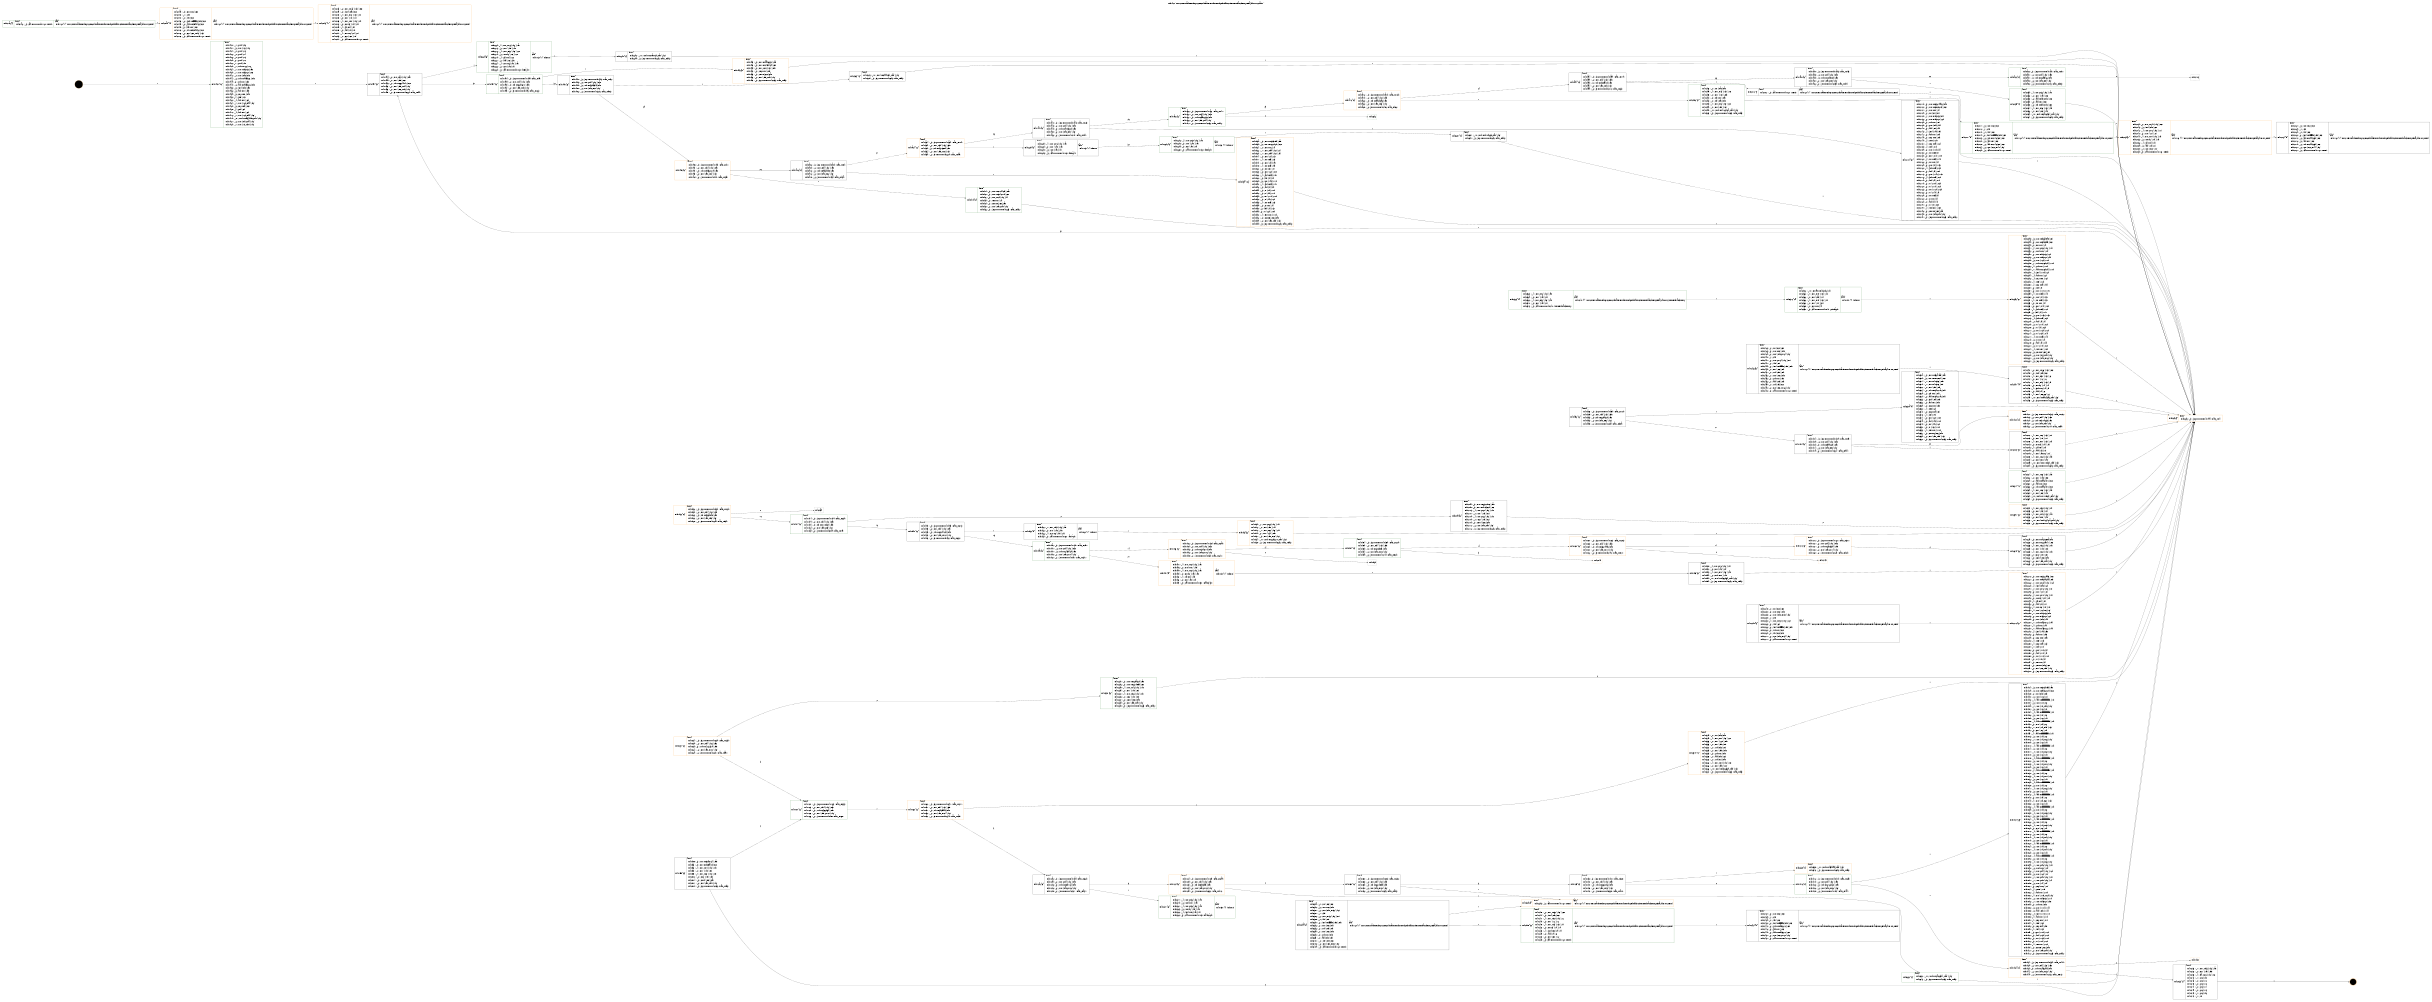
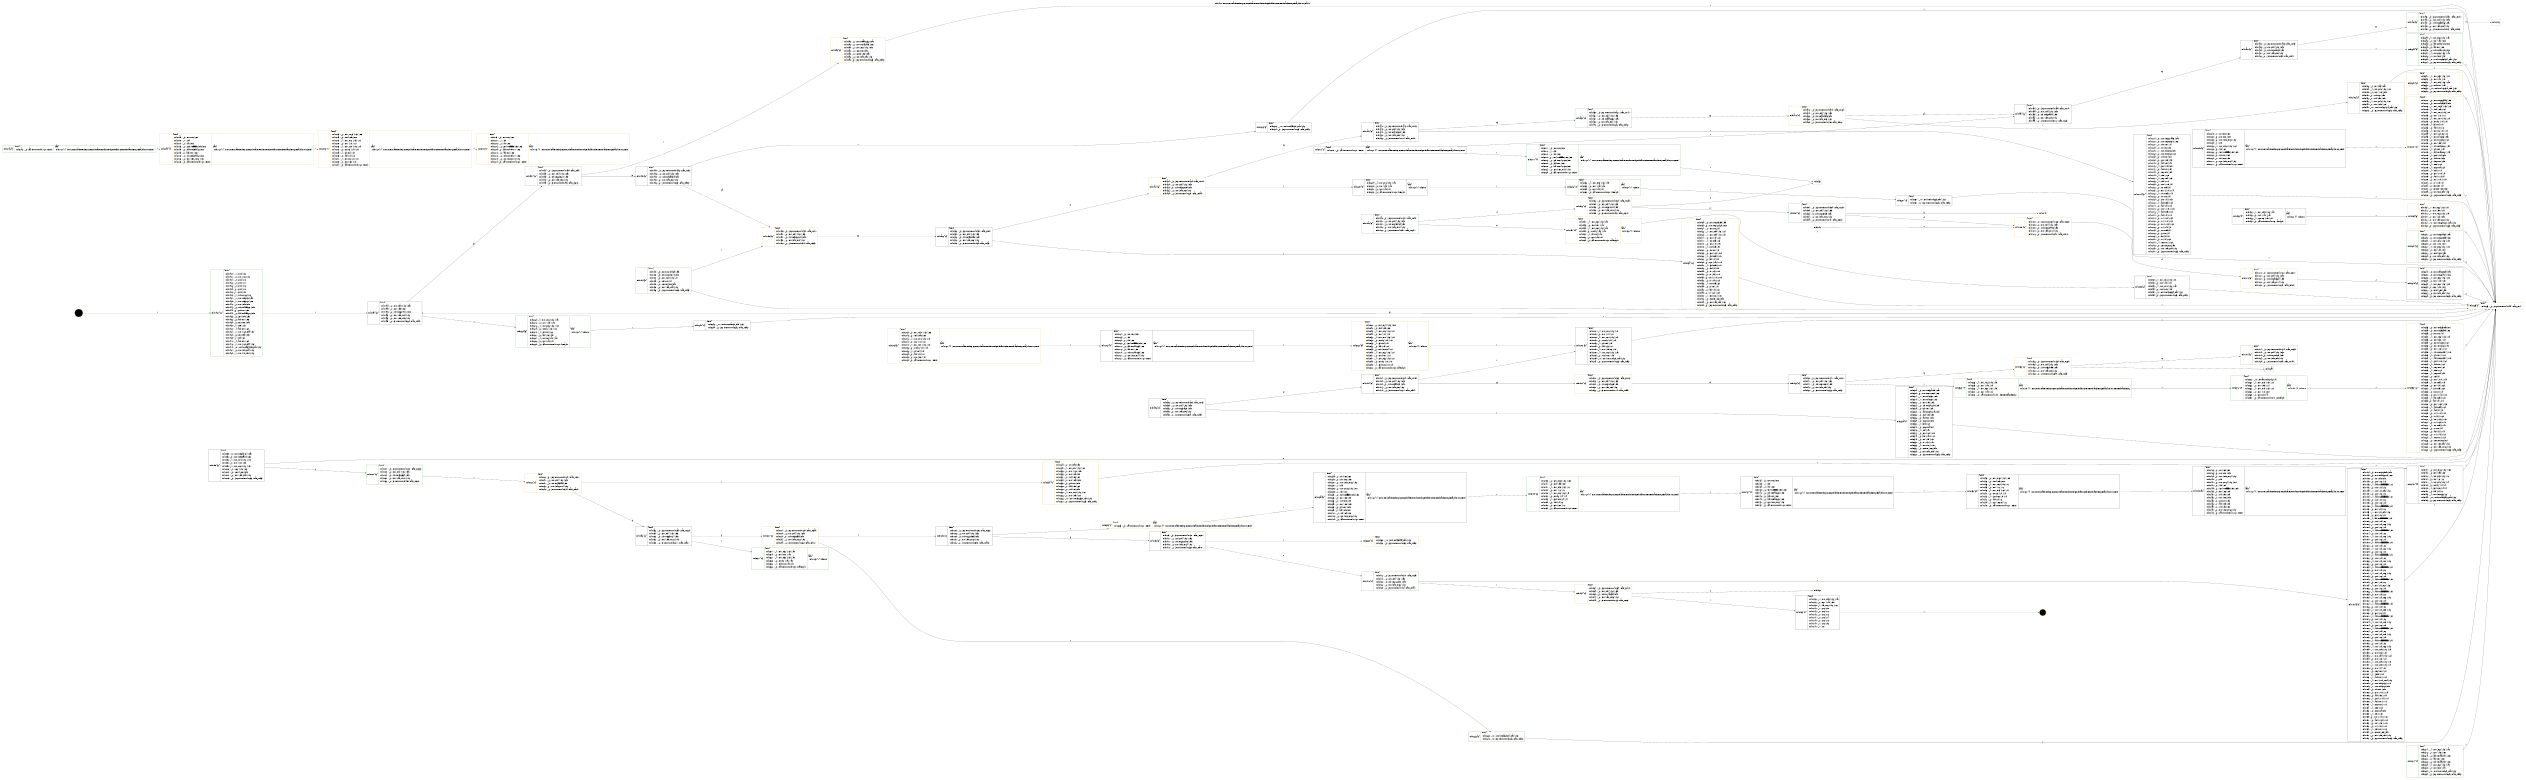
(1688, 83) -> (1735, 135)
(1372, 117) -> none
(2116, 138) -> (1746, 175)
(1129, 145) -> (1497, 186)
none -> (553, 149)
(847, 188) -> (726, 259)
none -> (1390, 346)
none -> (1817, 384)
none -> (2043, 492)
(1479, 516) -> none
(936, 532) -> none
(1722, 555) -> (1918, 227)
(702, 746) -> none
(1485, 910) -> (1258, 515)
